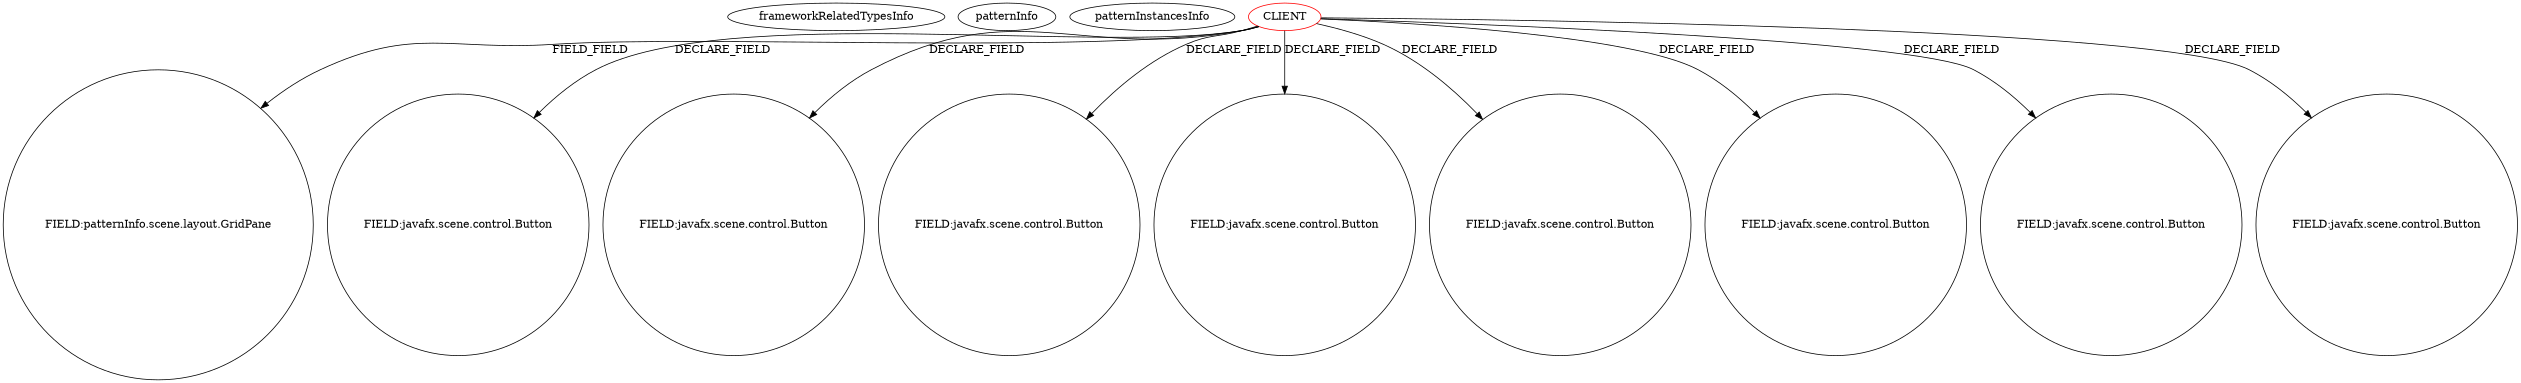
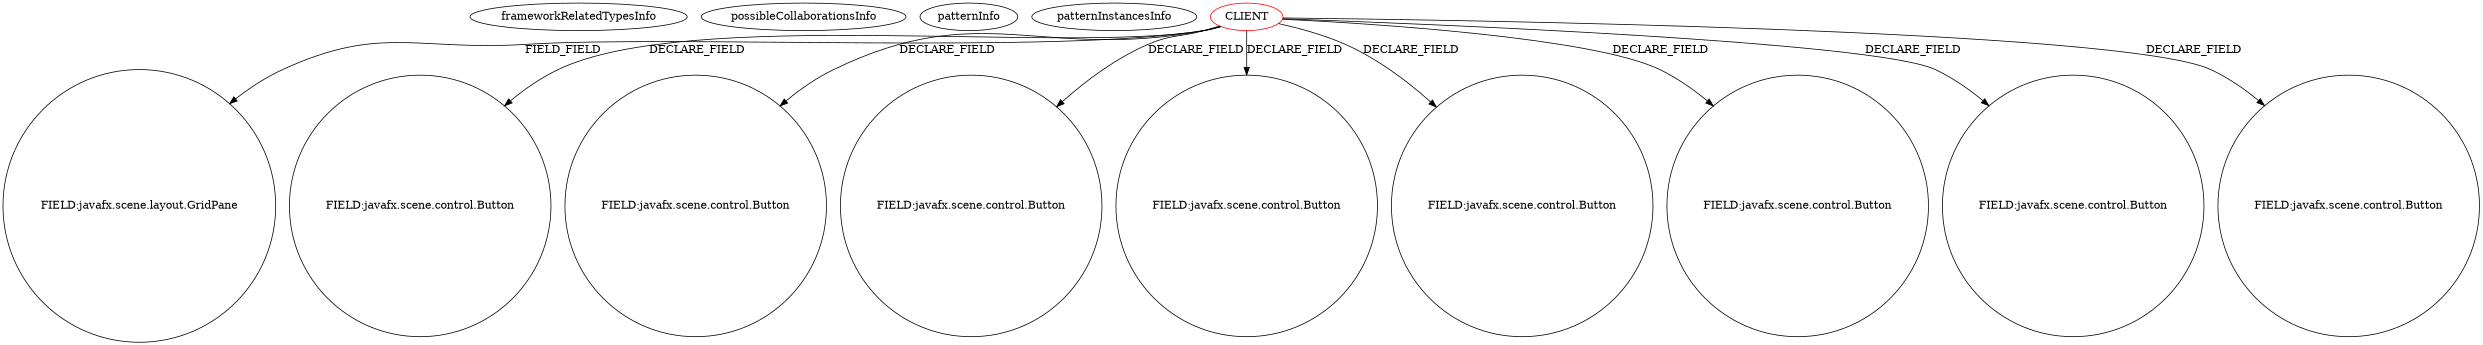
none -> (804, 17)
(158, 225) -> (139, 206)
